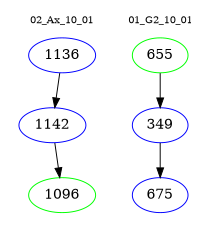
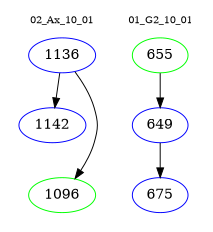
(160, 125) -> (160, 125)
(57, 155) -> (97, 120)
